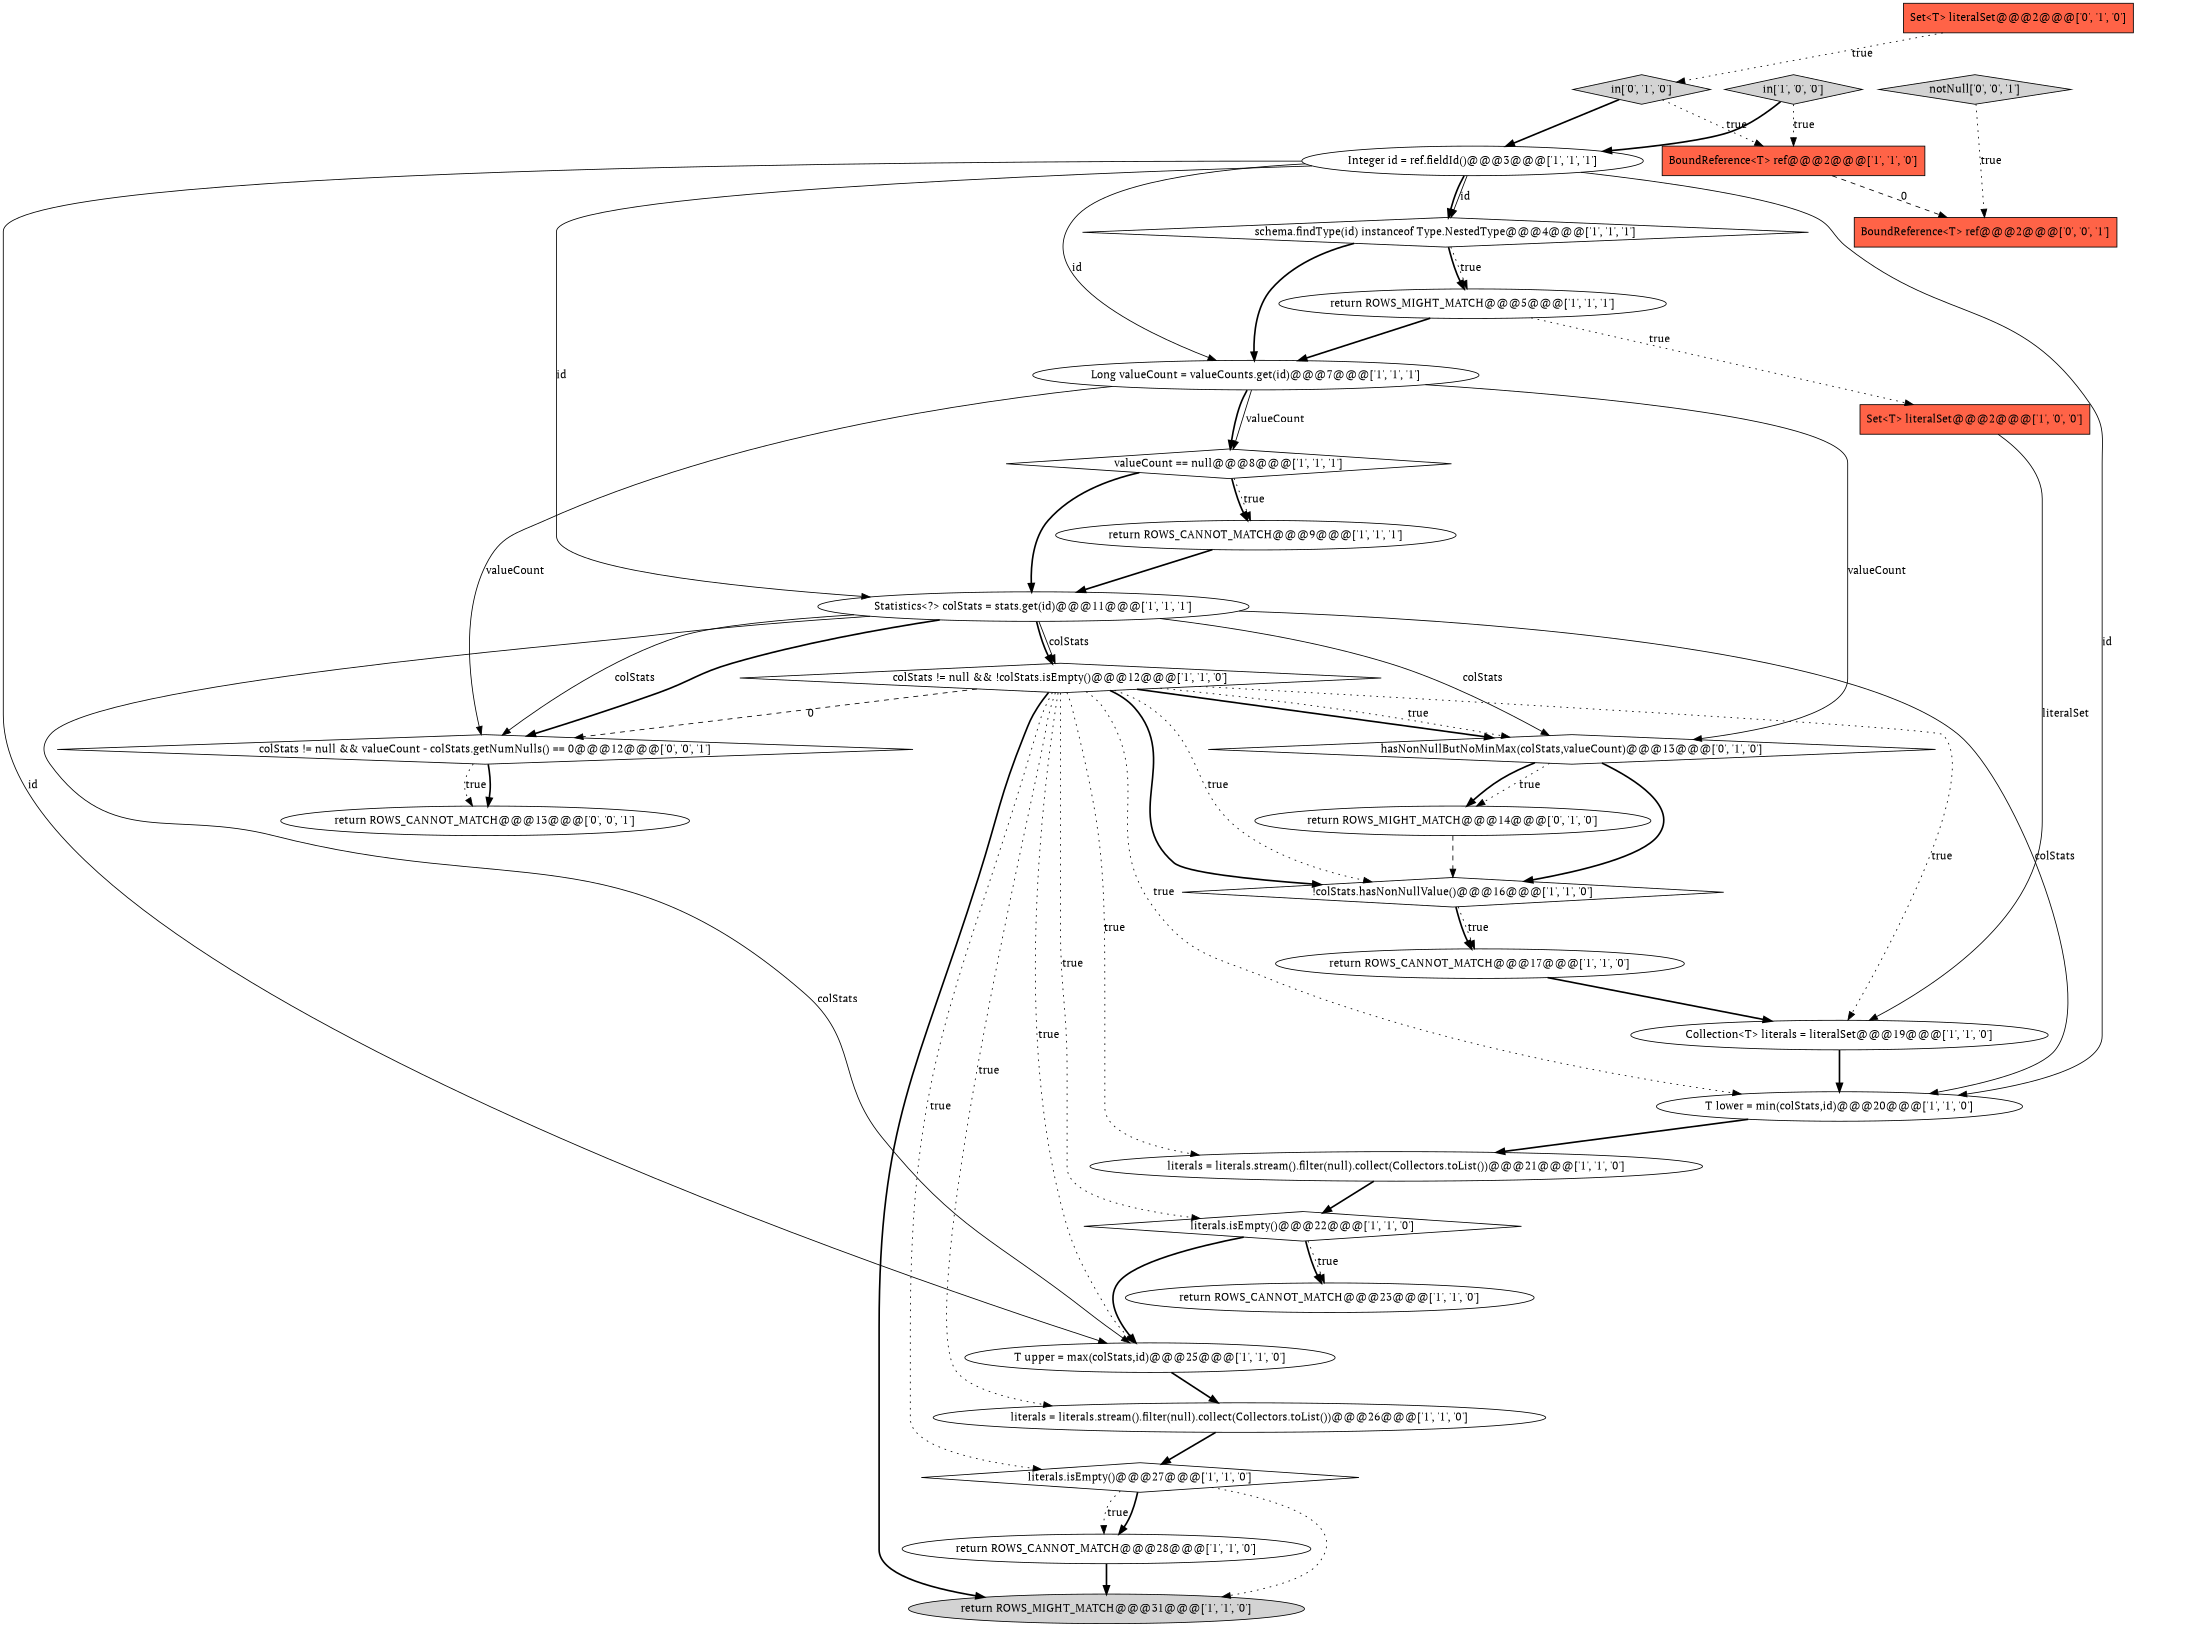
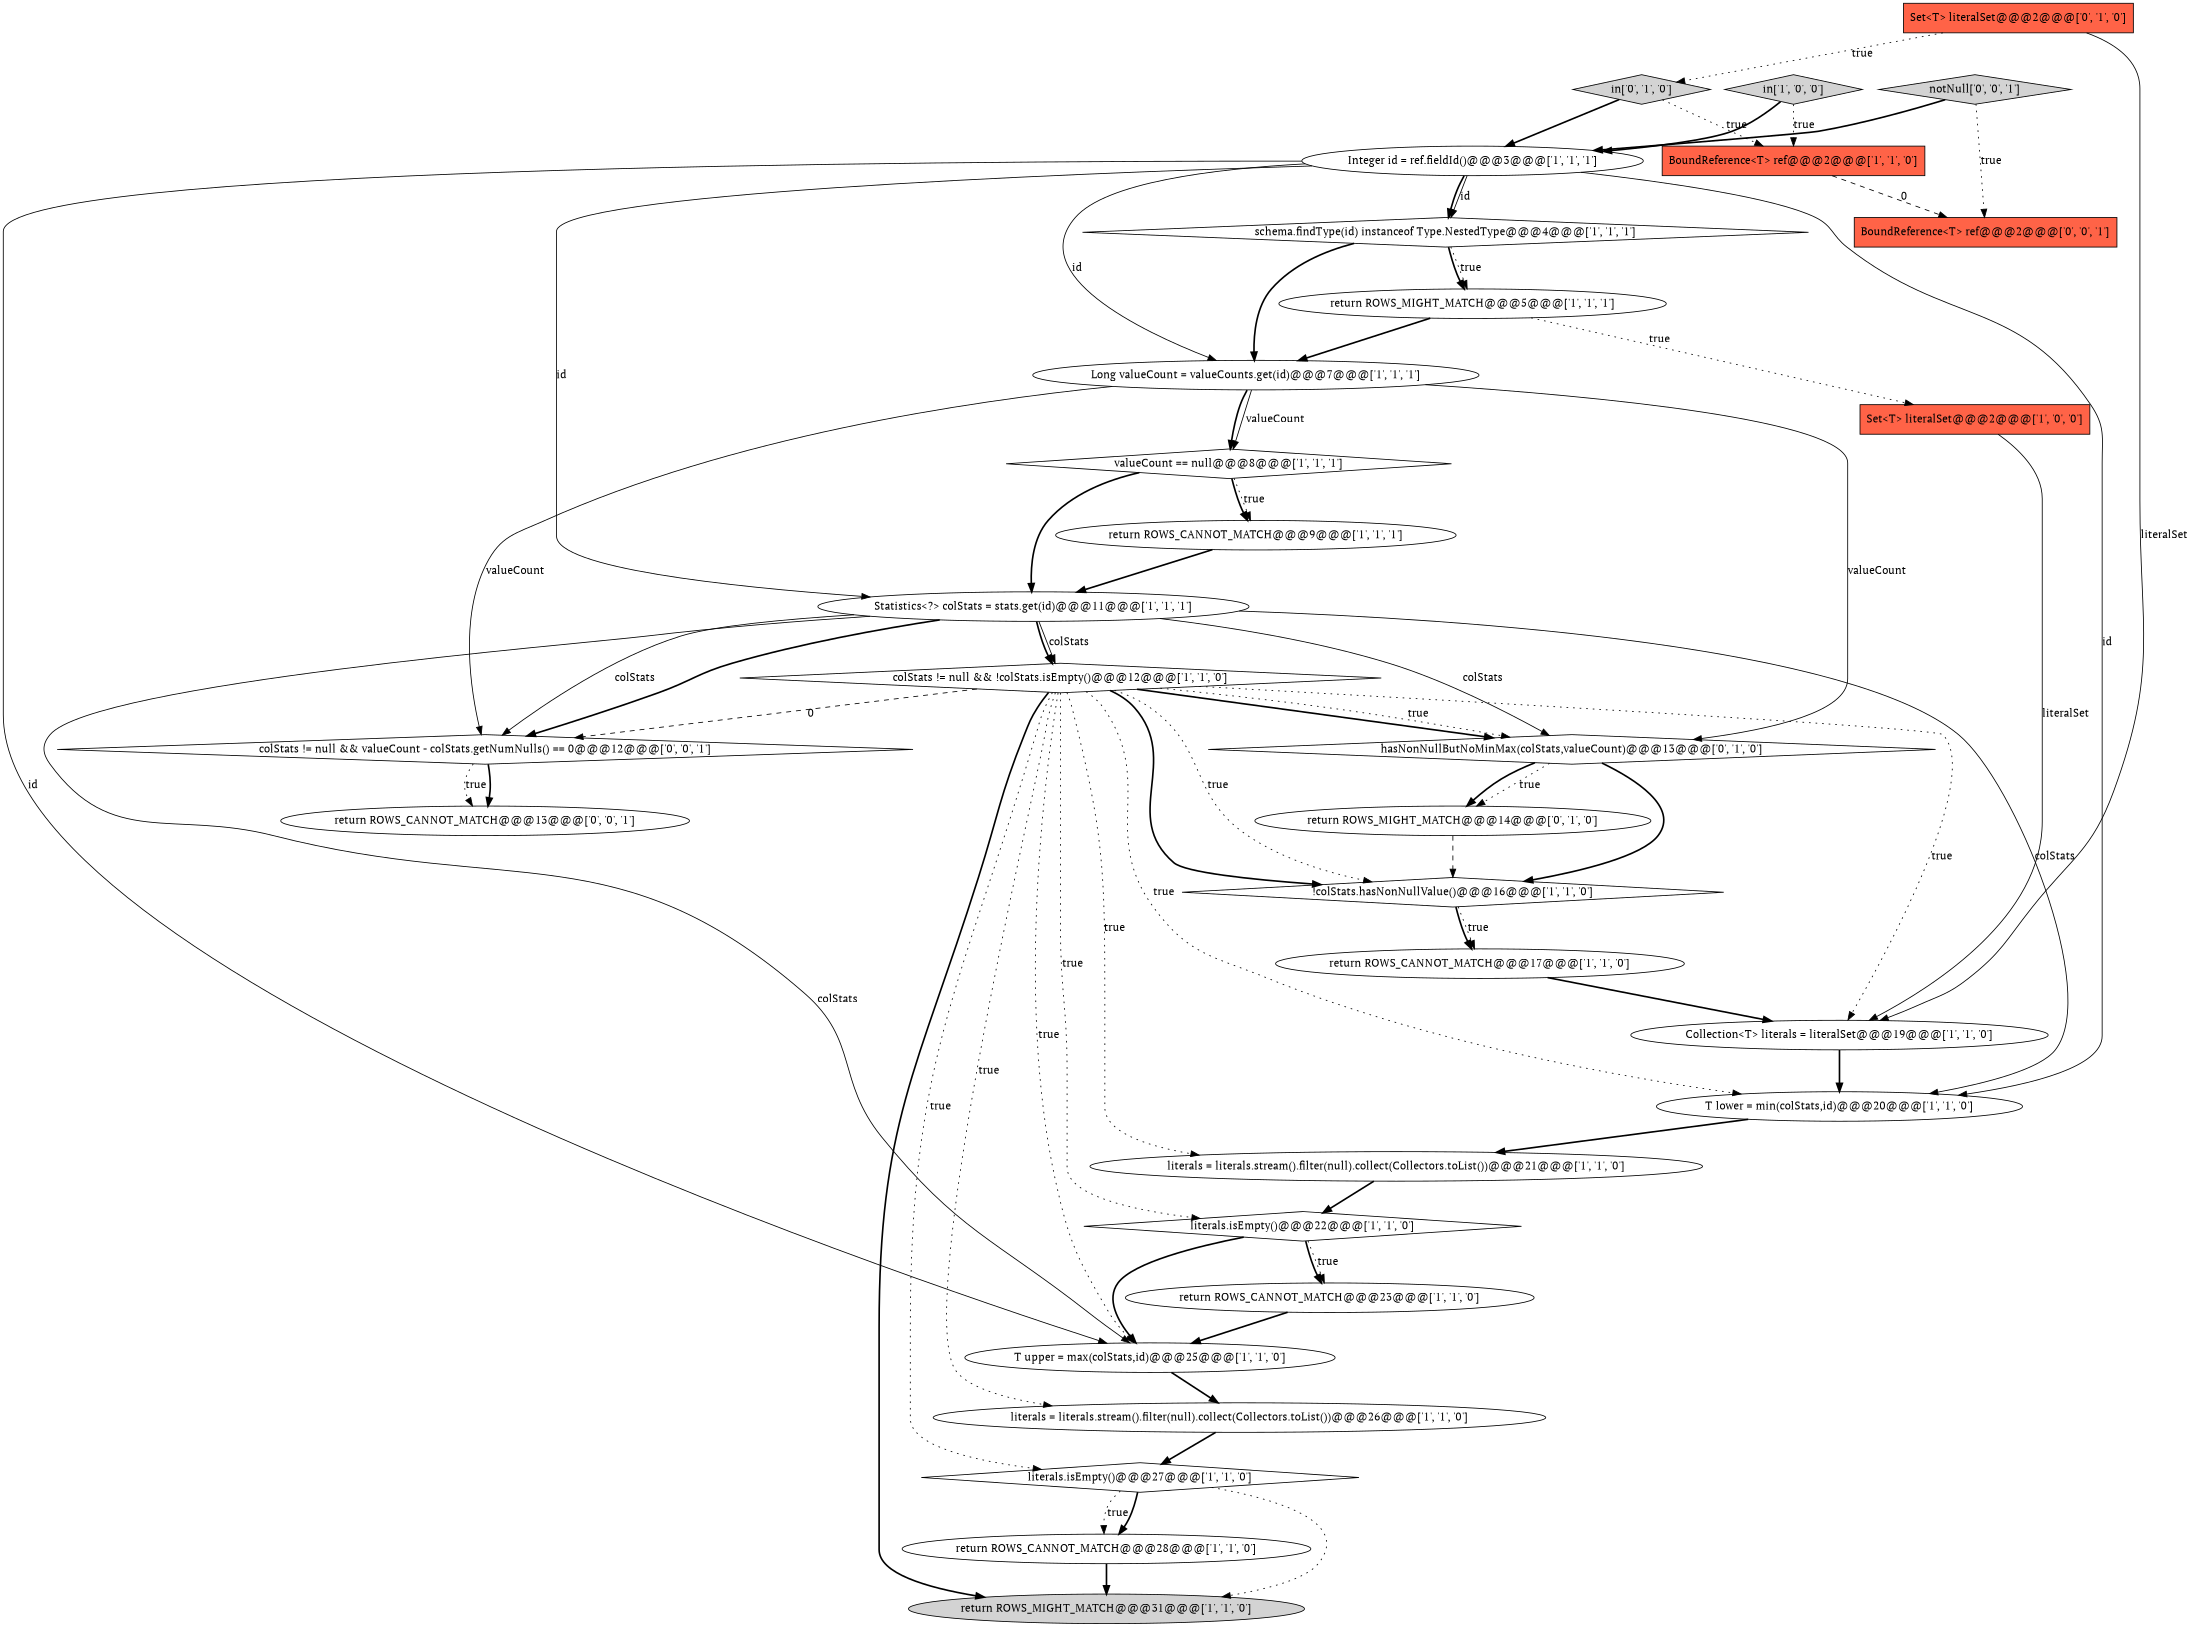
none -> (1776, 136)
none -> (2141, 565)
none -> (1244, 1326)
